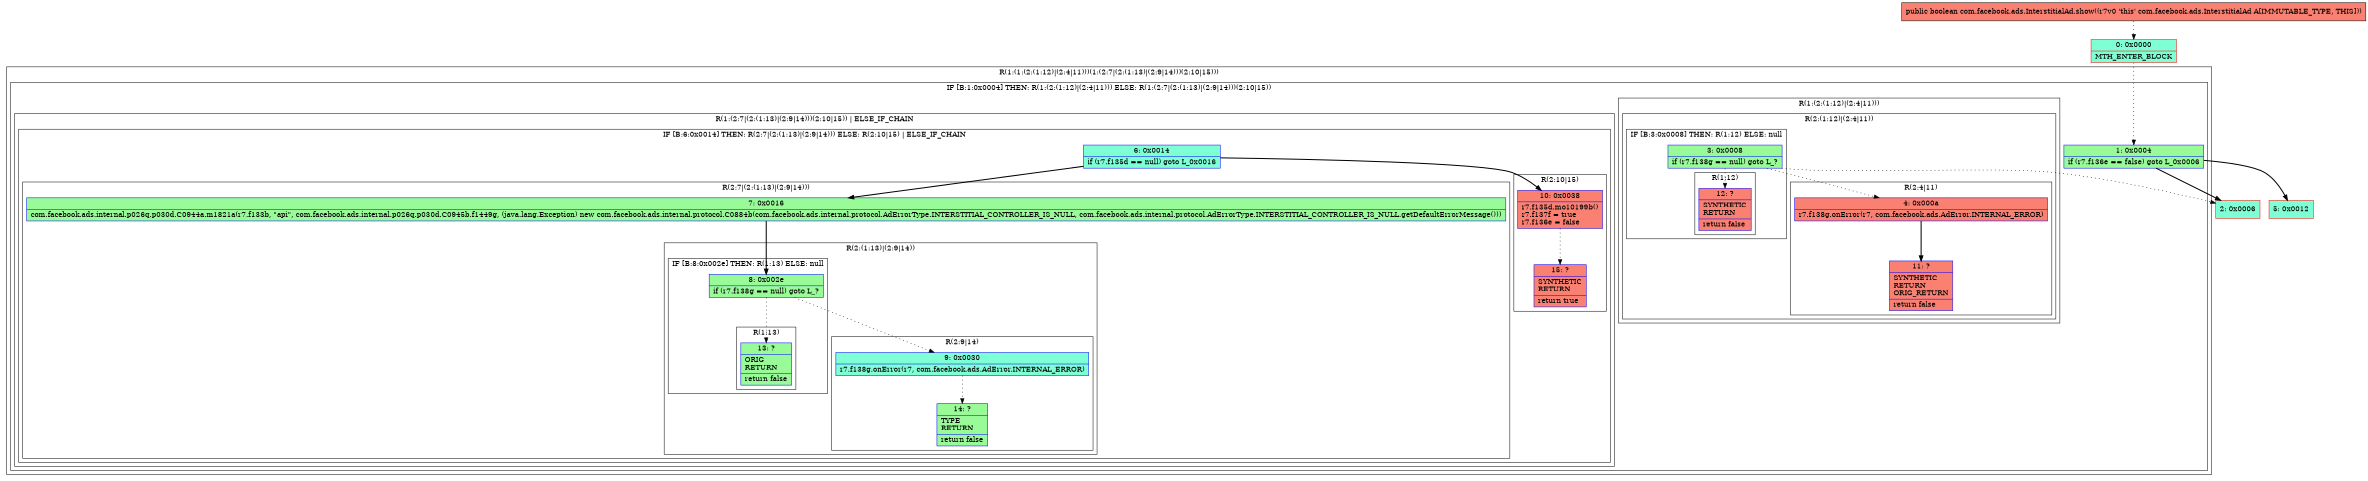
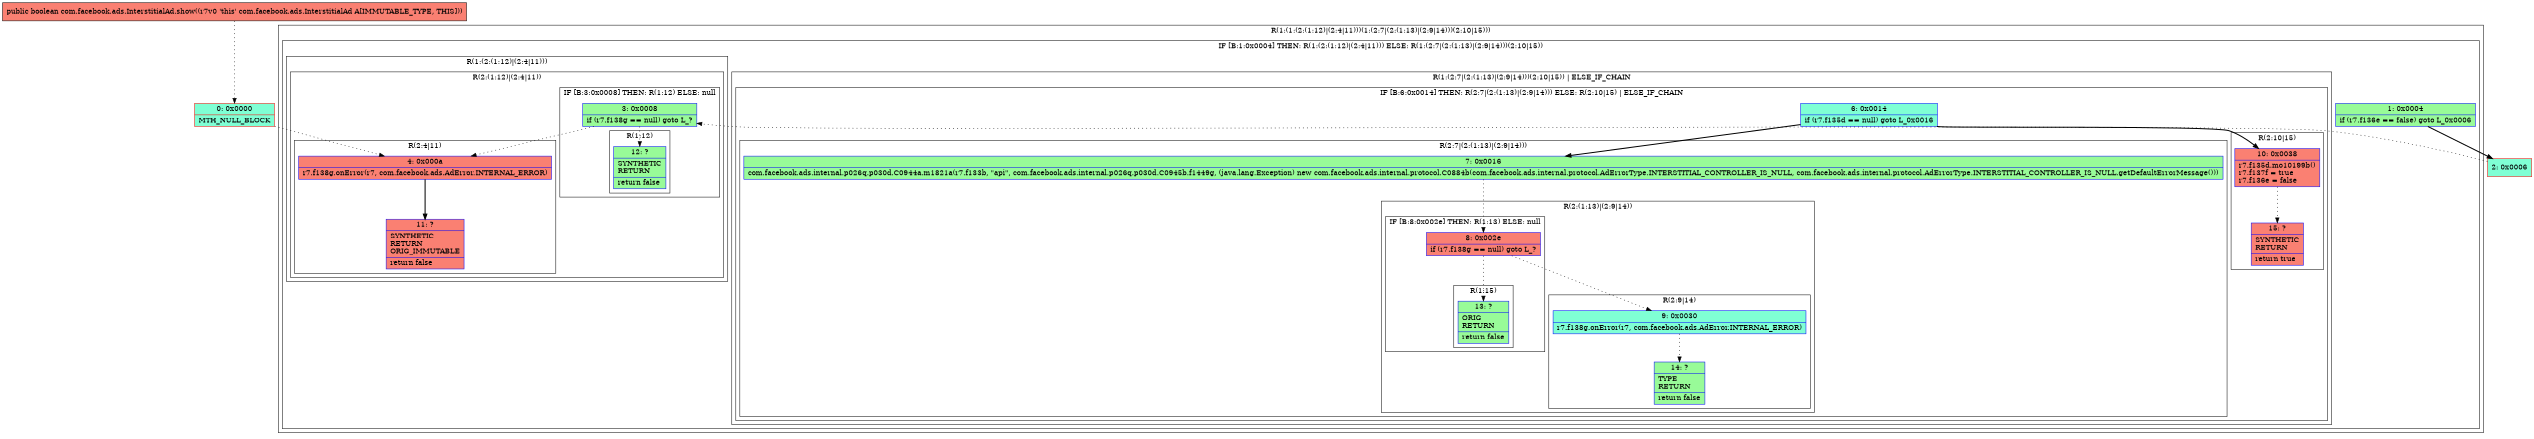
(2134, 57) -> (235, 120)
(2134, 101) -> (337, 143)
(1998, 170) -> (1596, 127)
(1725, 209) -> (640, 168)
(2291, 209) -> none
(766, 246) -> (1483, 205)
(766, 286) -> (1483, 244)
(1921, 293) -> (425, 251)
(766, 333) -> (1483, 291)
